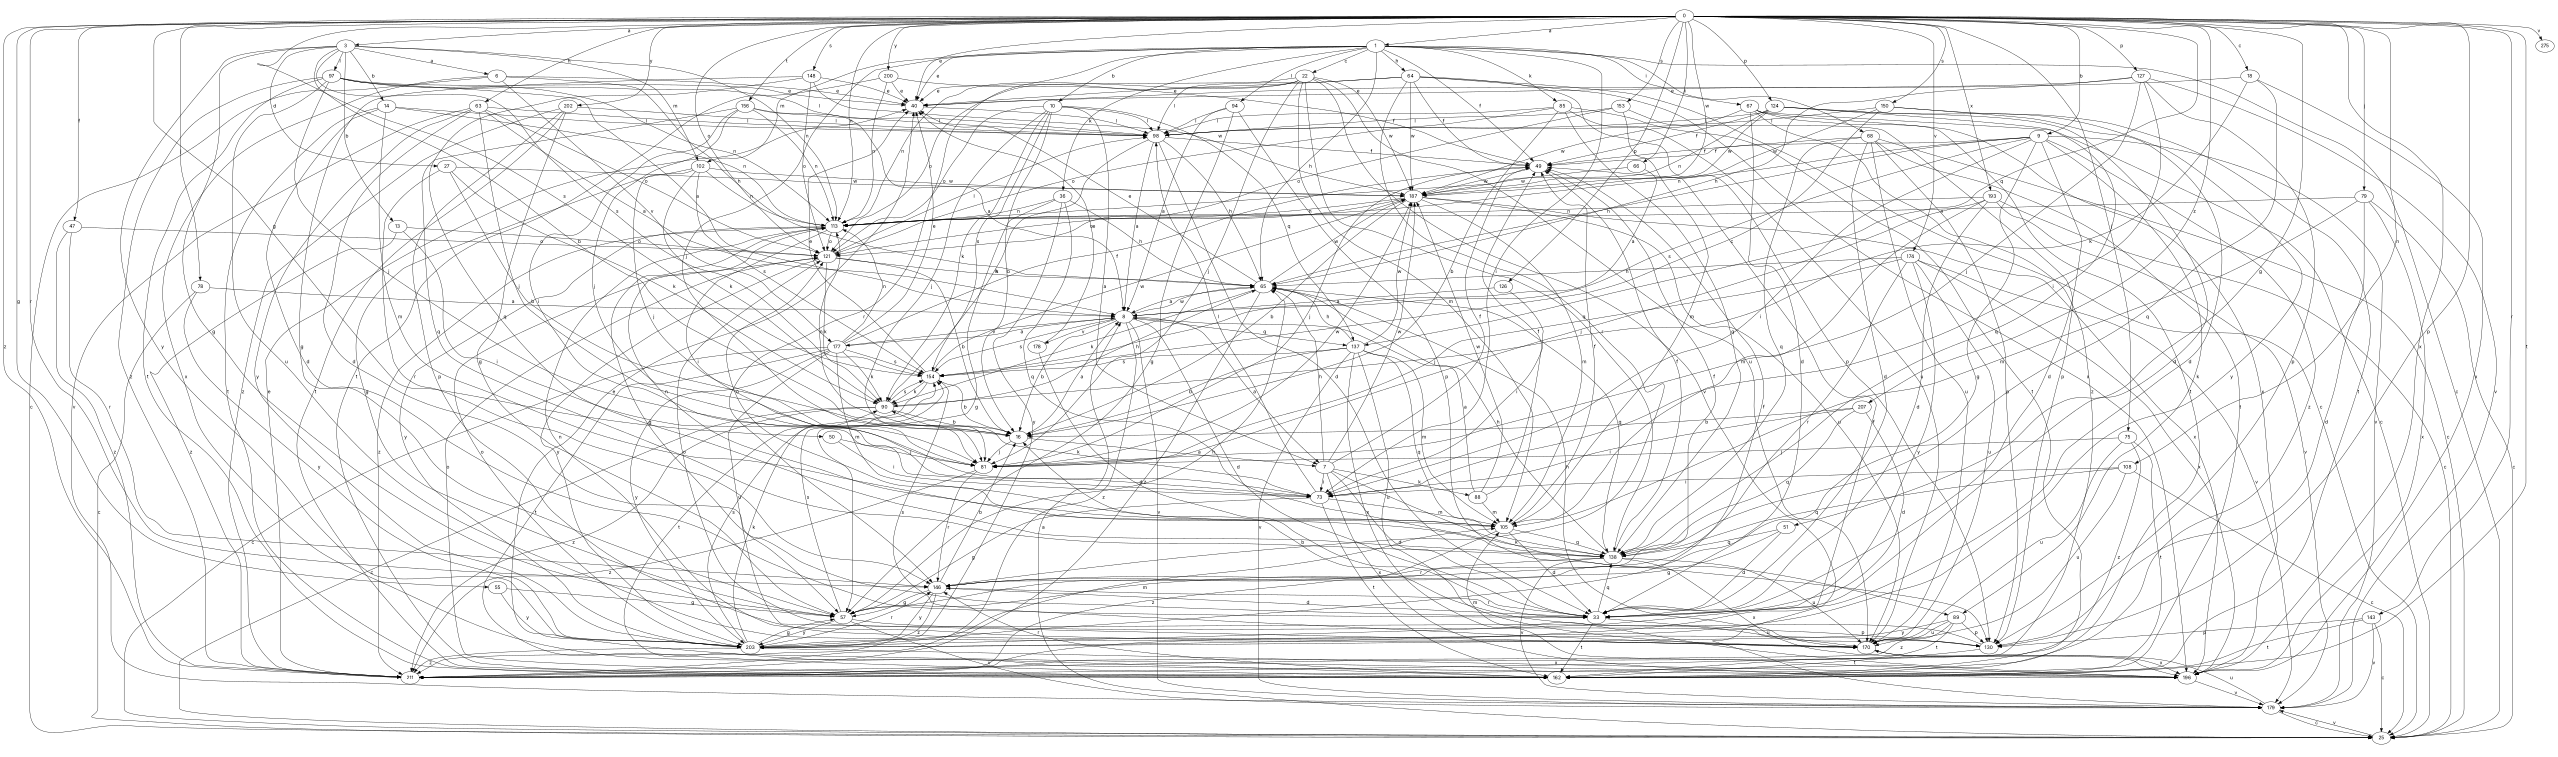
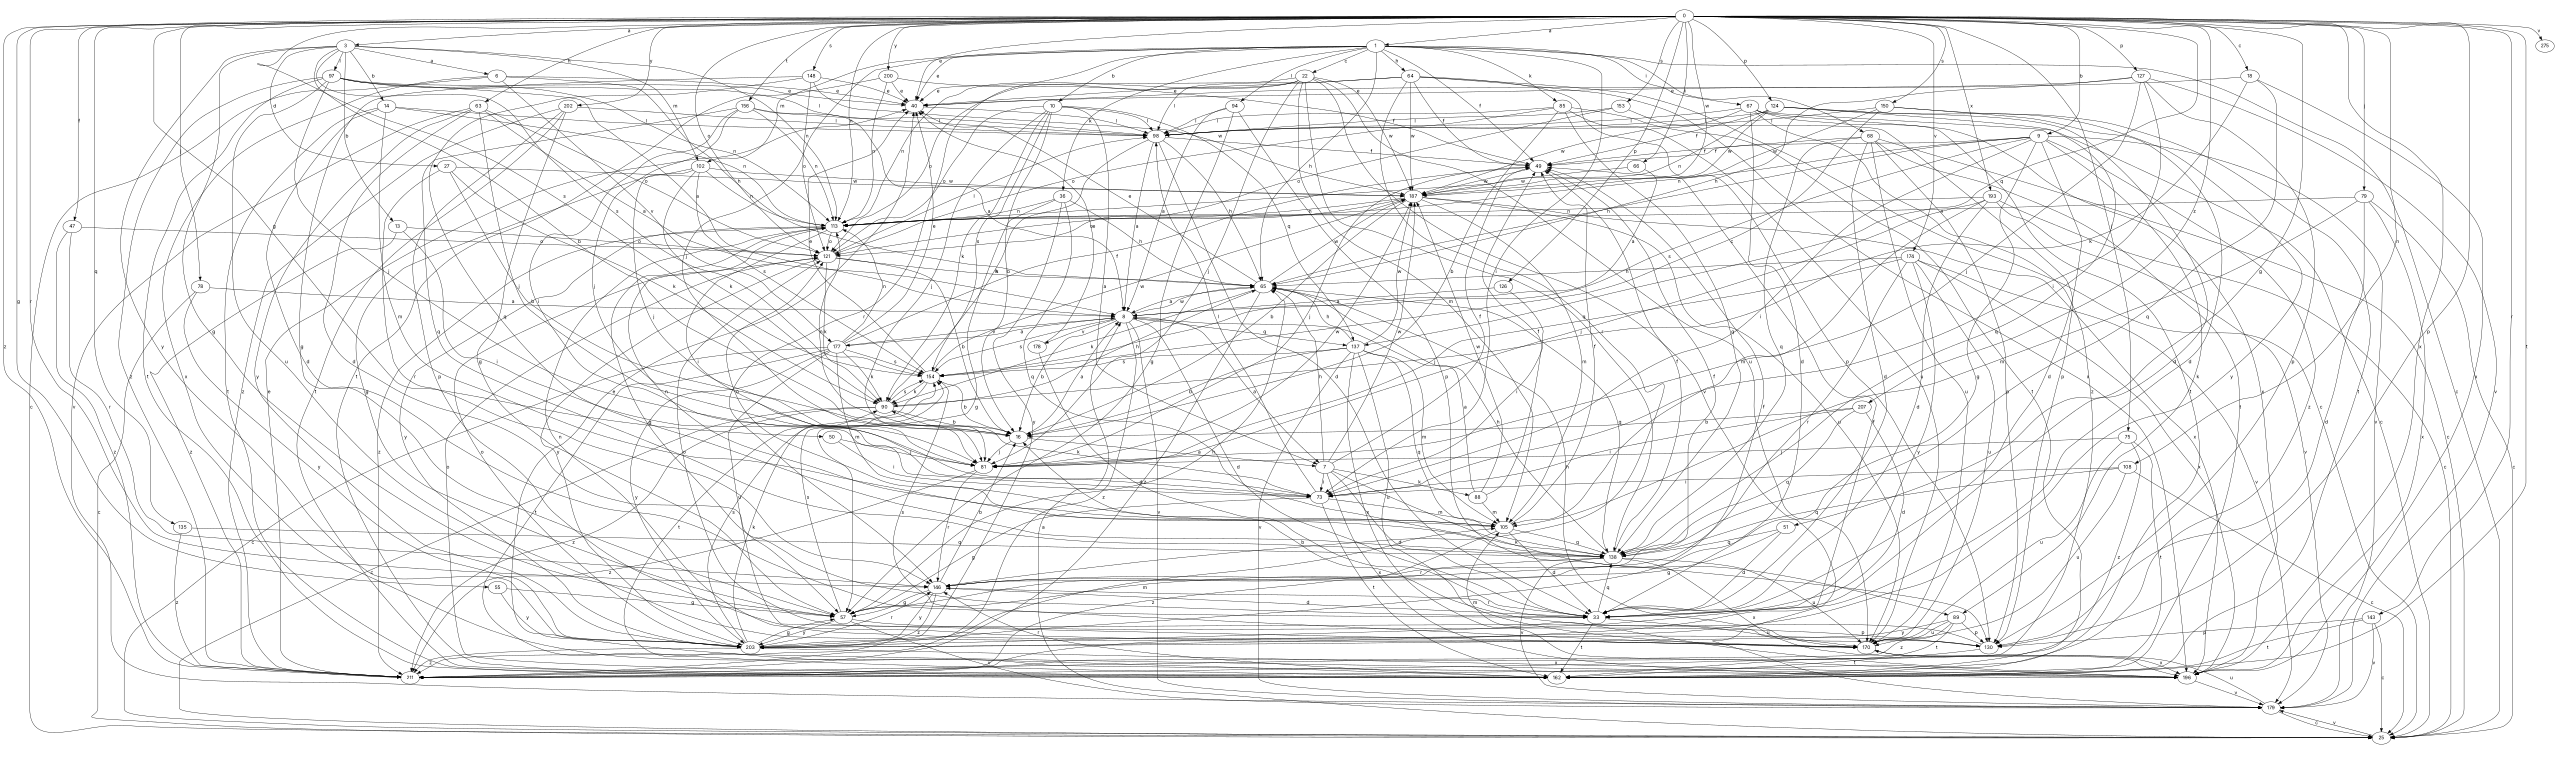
(799, 126) -> (1455, 125)
(1679, 332) -> none
none -> (183, 527)
